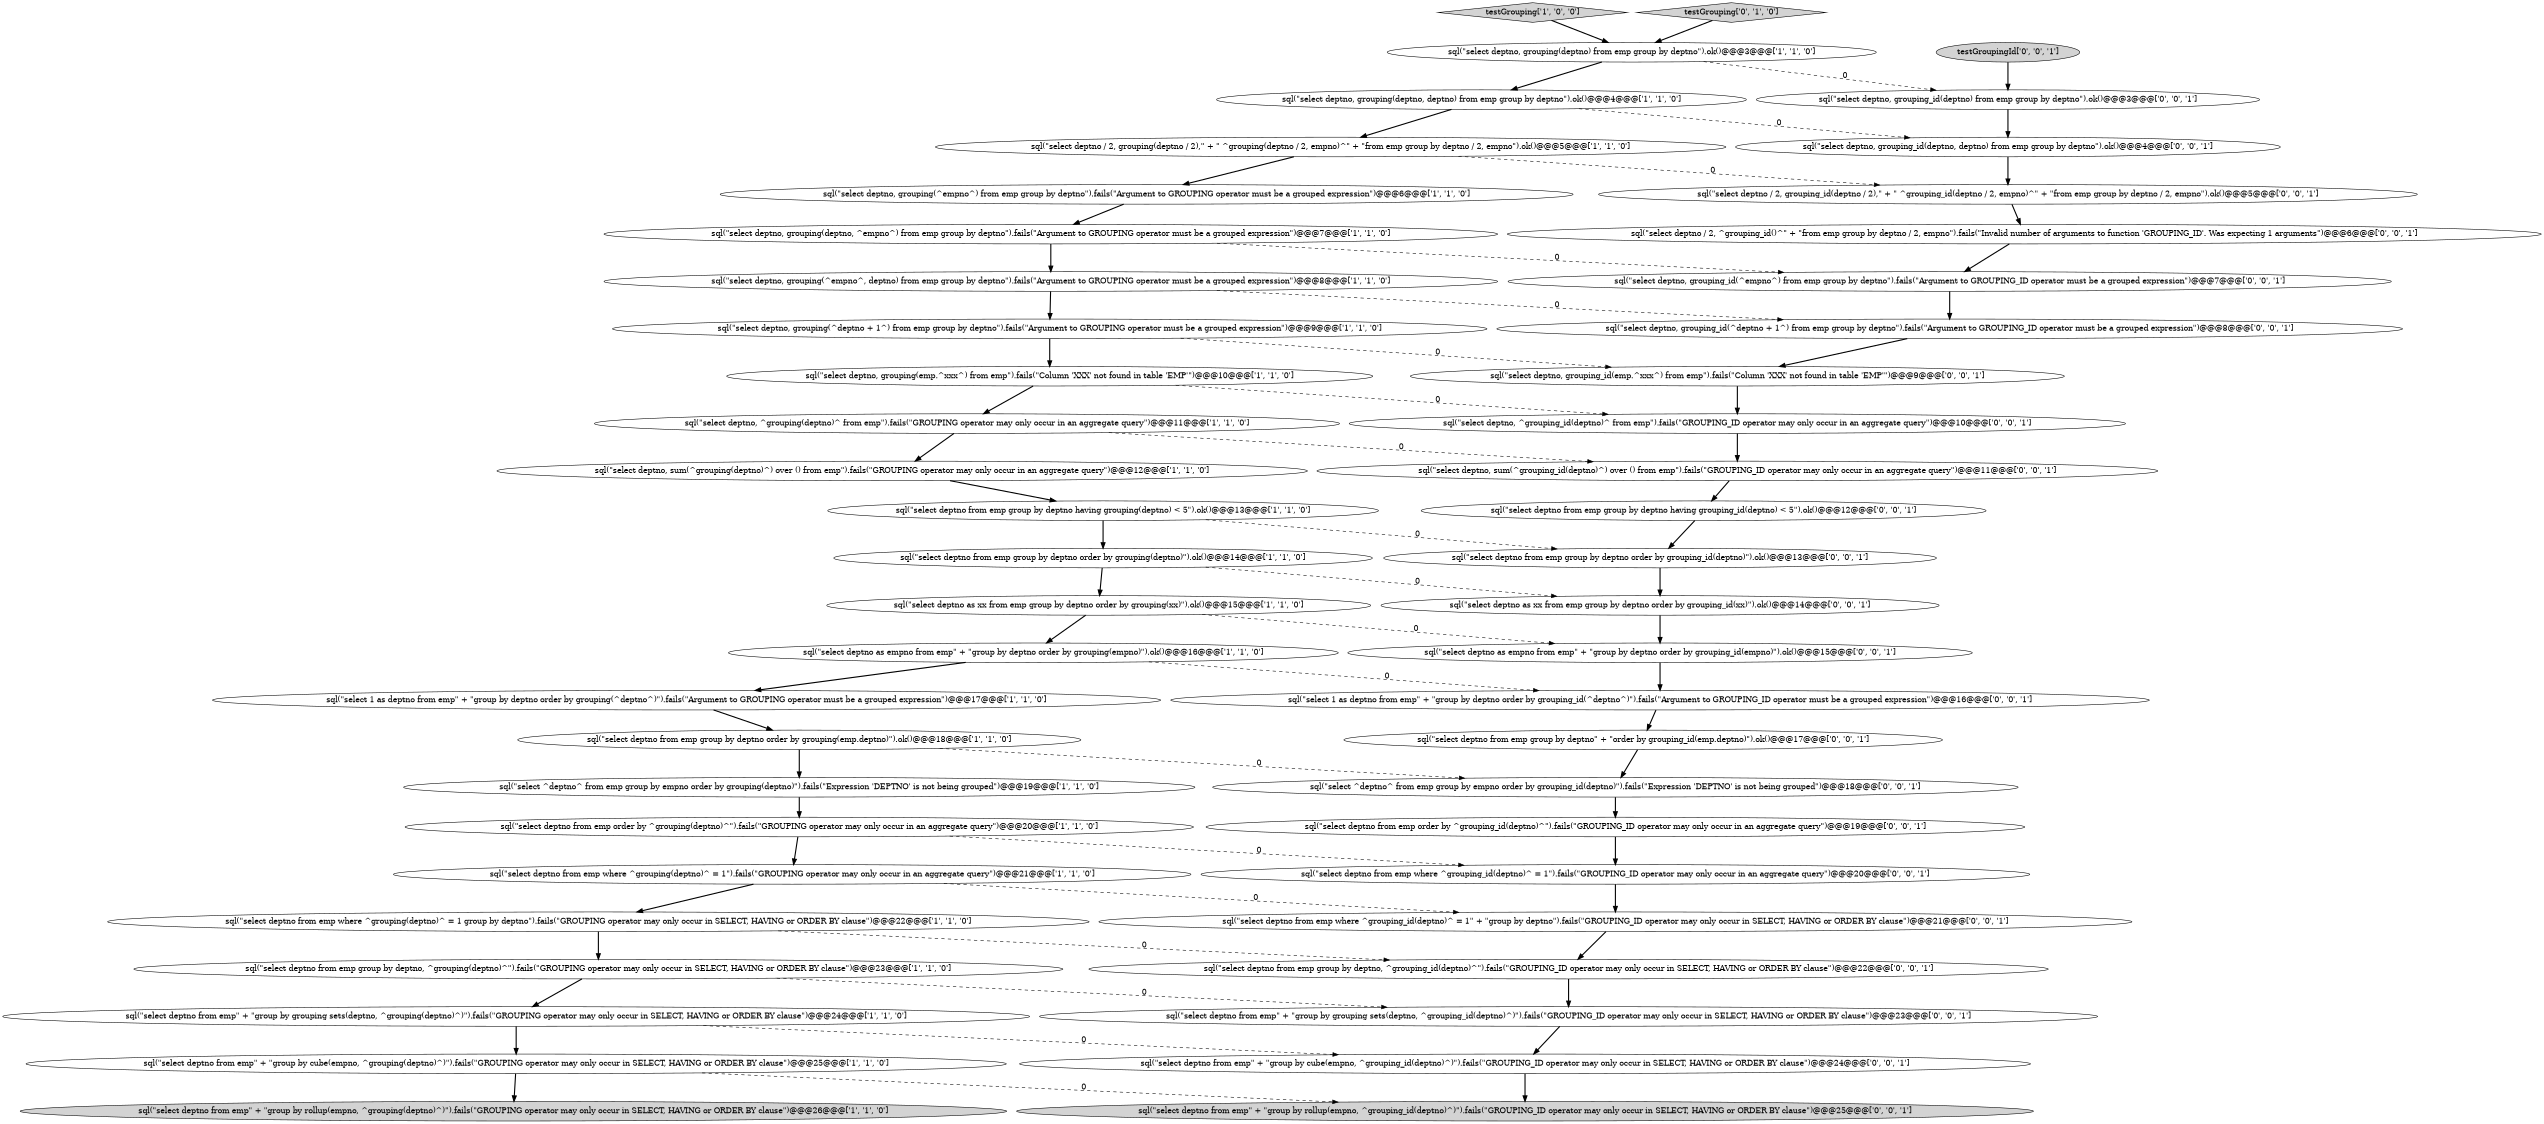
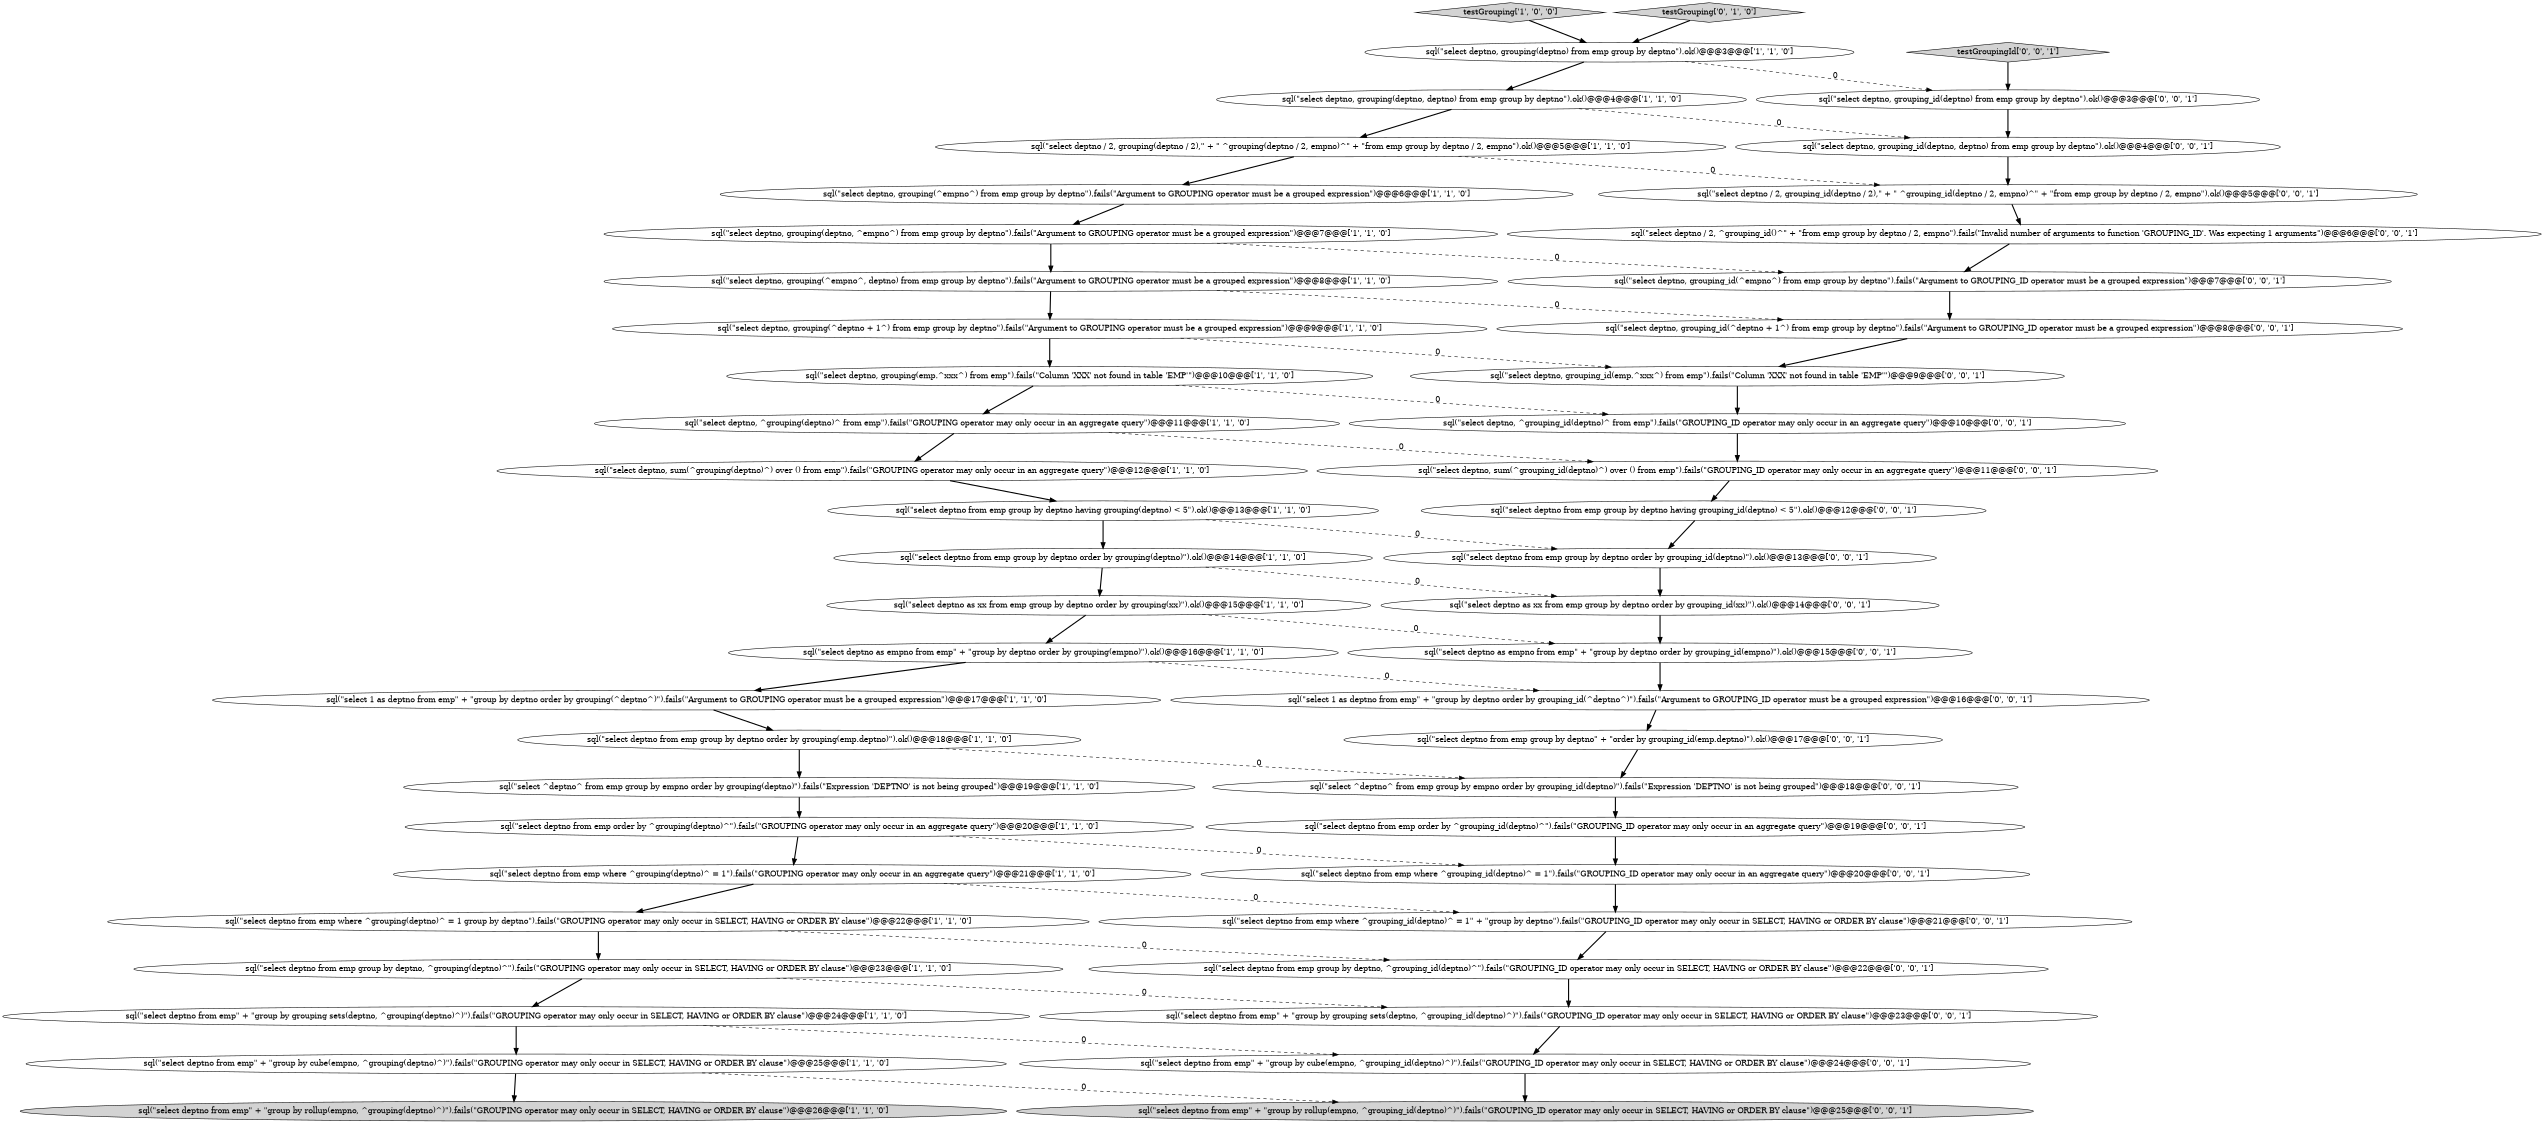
(2008, 52) -> (2008, 52)
